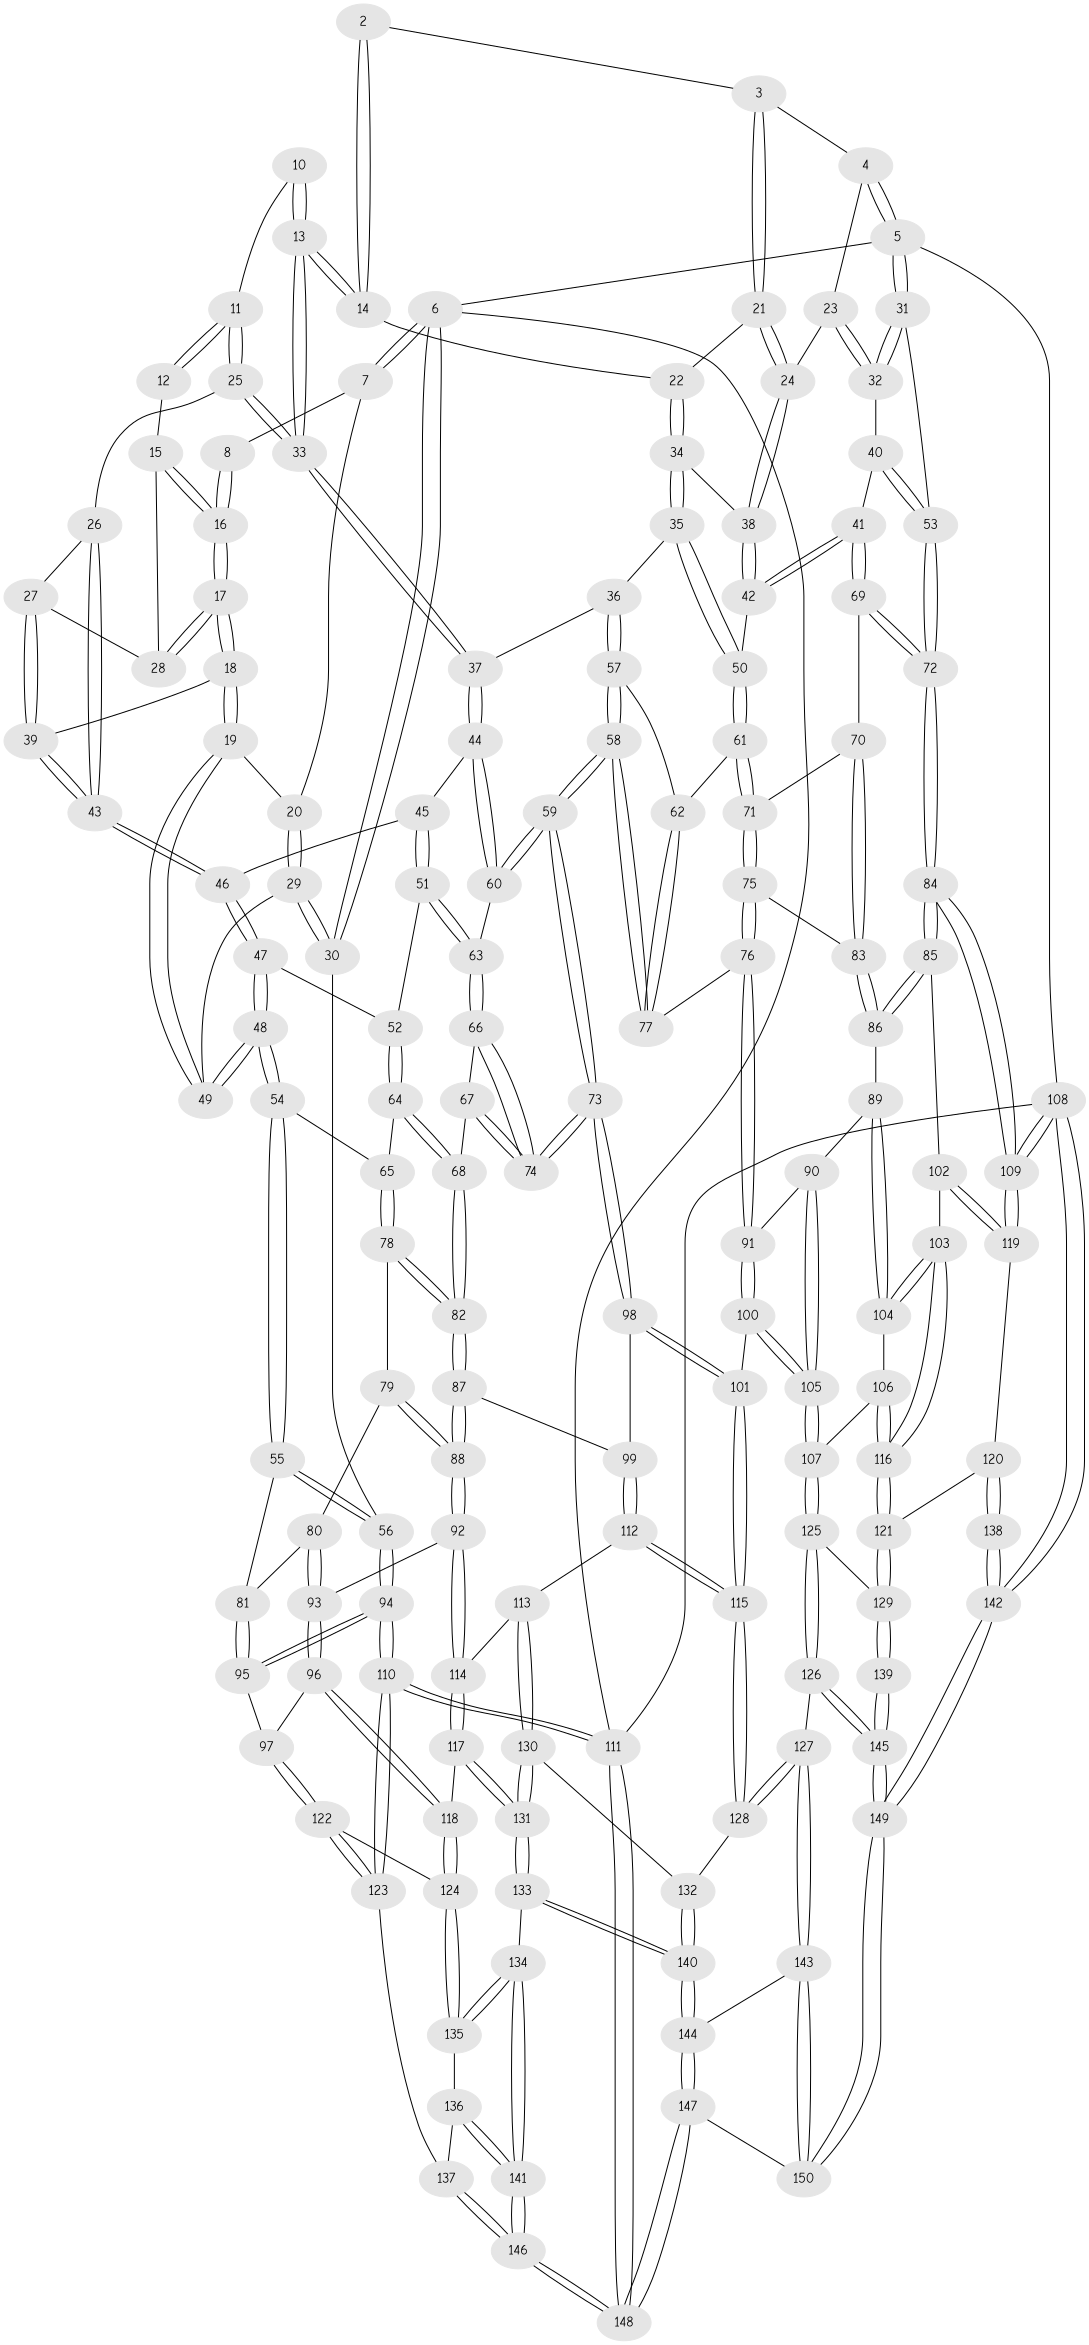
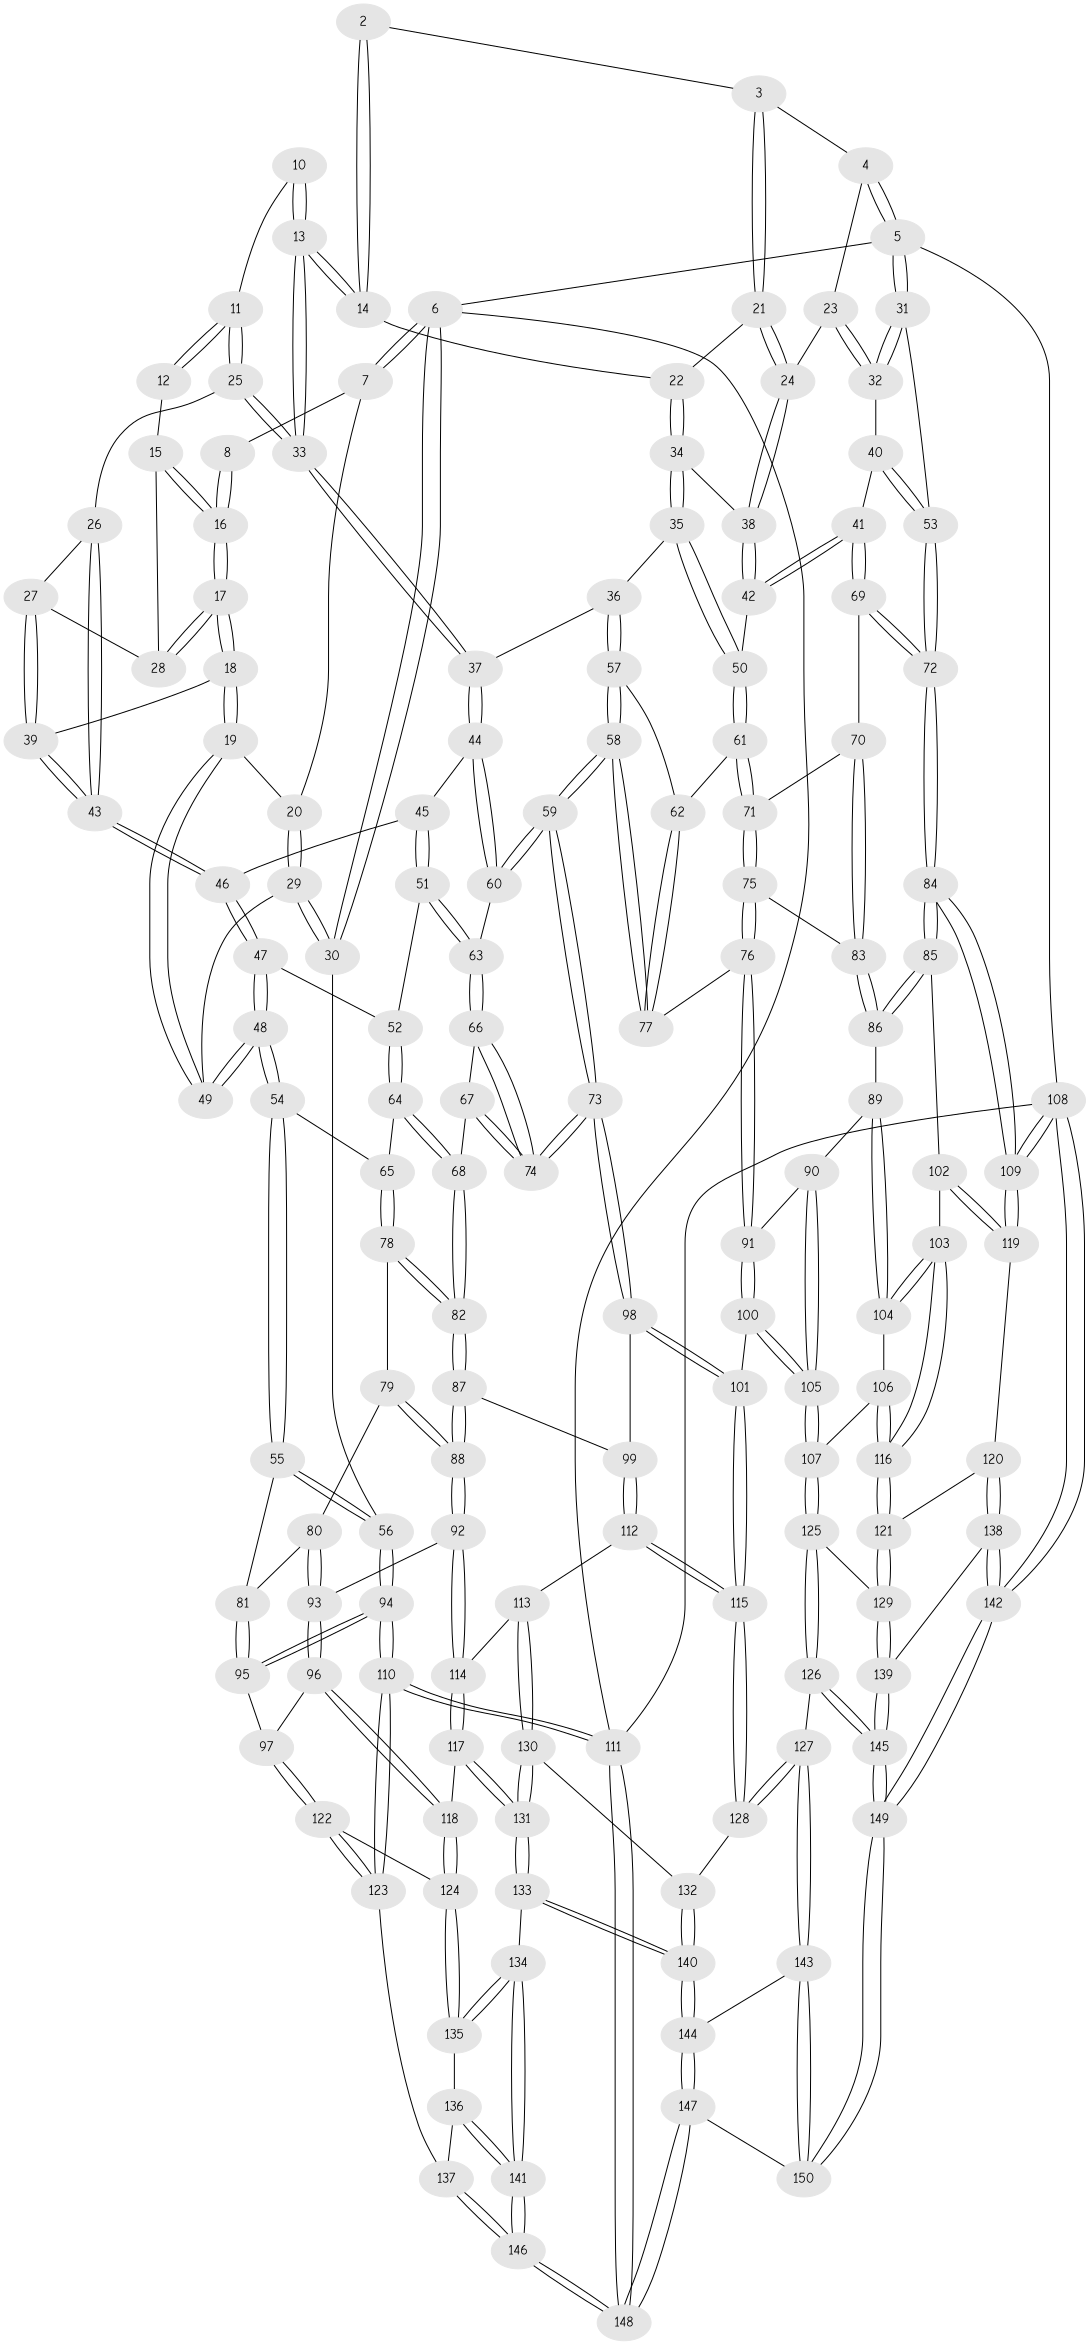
none -> (939, 1604)
